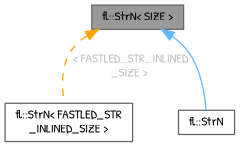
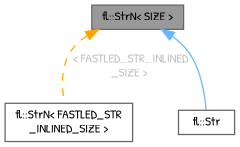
(207, 122) -> (207, 122)
